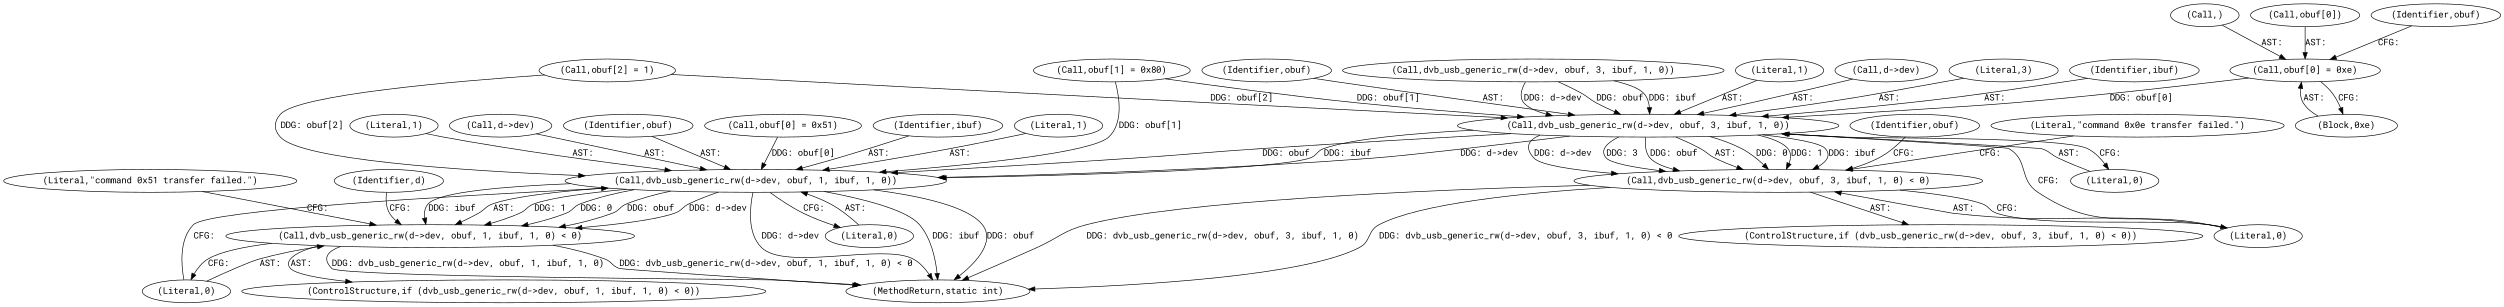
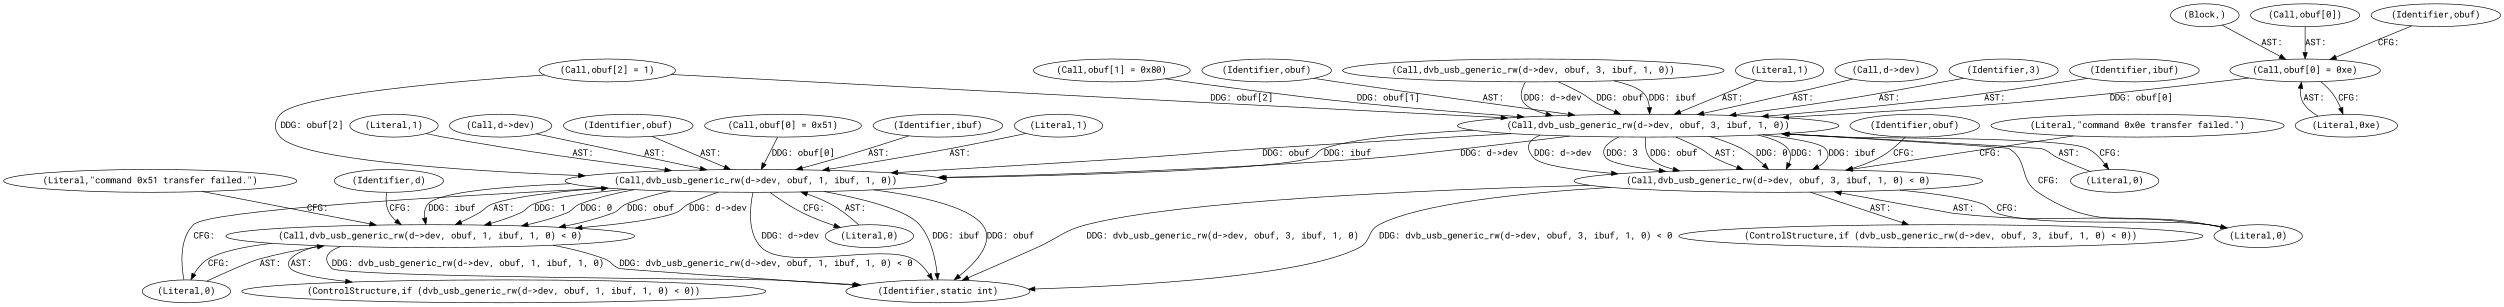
(2205, 15) -> (2205, 15)
(2004, 70) -> (2004, 70)
(2346, 126) -> (2346, 126)
(1028, 157) -> none
(938, 291) -> (938, 291)
